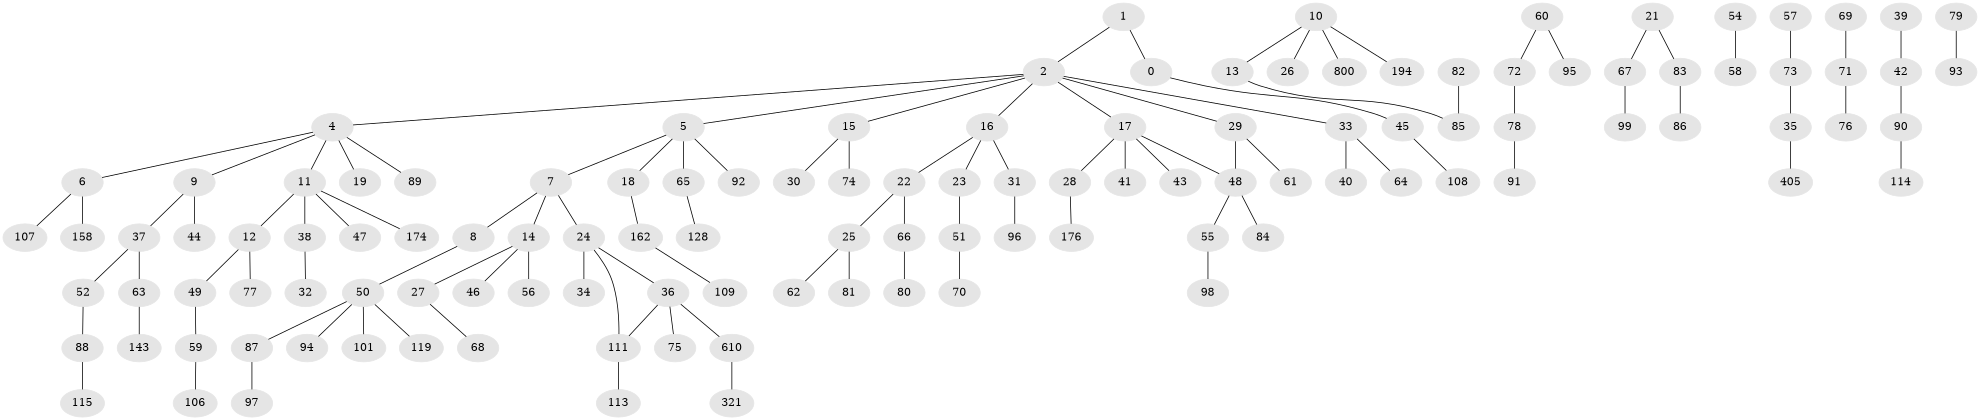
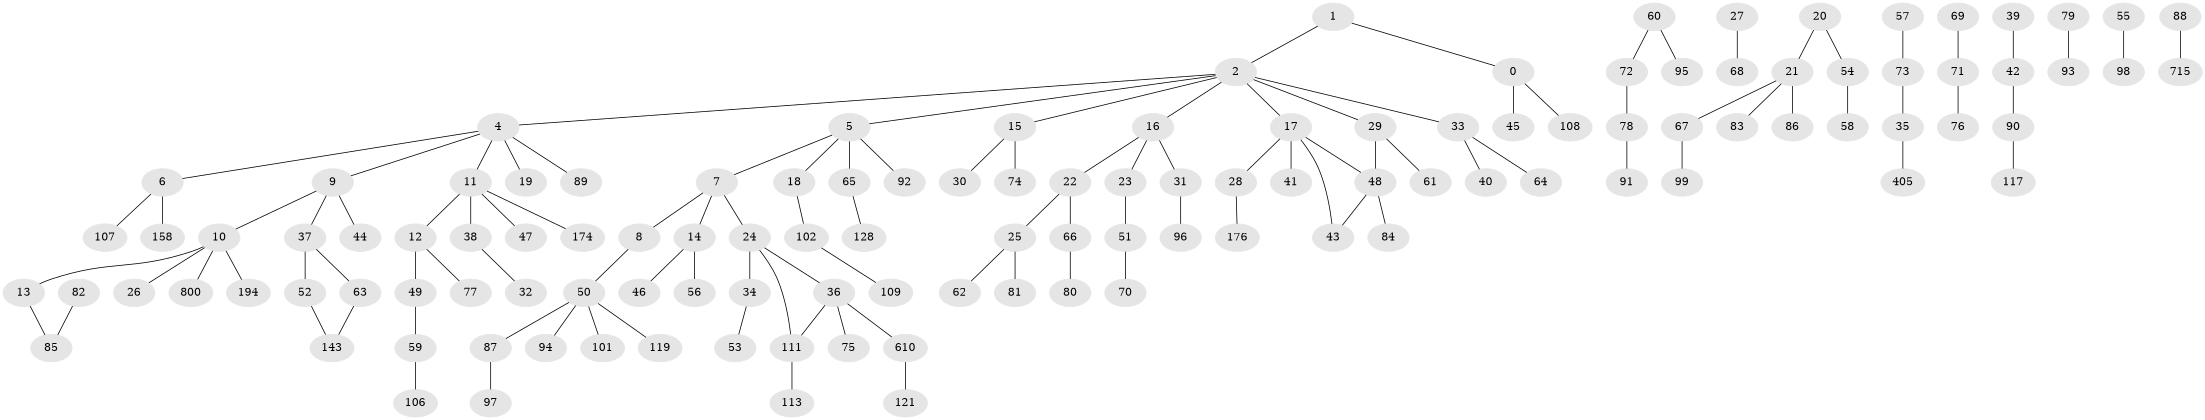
none -> (1820, 17)
(1680, 100) -> (1792, 100)
(1430, 155) -> (1542, 100)
(1901, 182) -> (2013, 182)
none -> (276, 210)
(1222, 210) -> (1354, 210)
(641, 238) -> (807, 238)
(474, 265) -> none
(83, 321) -> (318, 320)
none -> (735, 348)
(82, 403) -> (2180, 72)
(732, 403) -> (905, 403)
